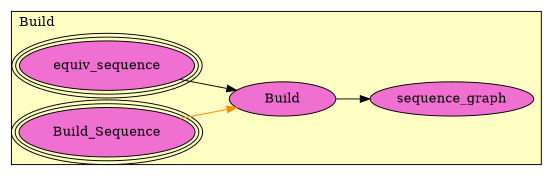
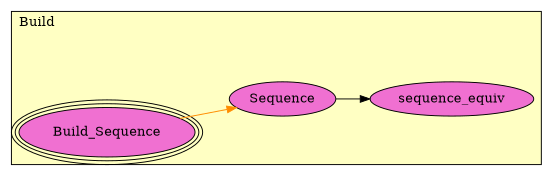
(107, 66) -> none
(283, 99) -> (283, 99)
(452, 99) -> (452, 99)
